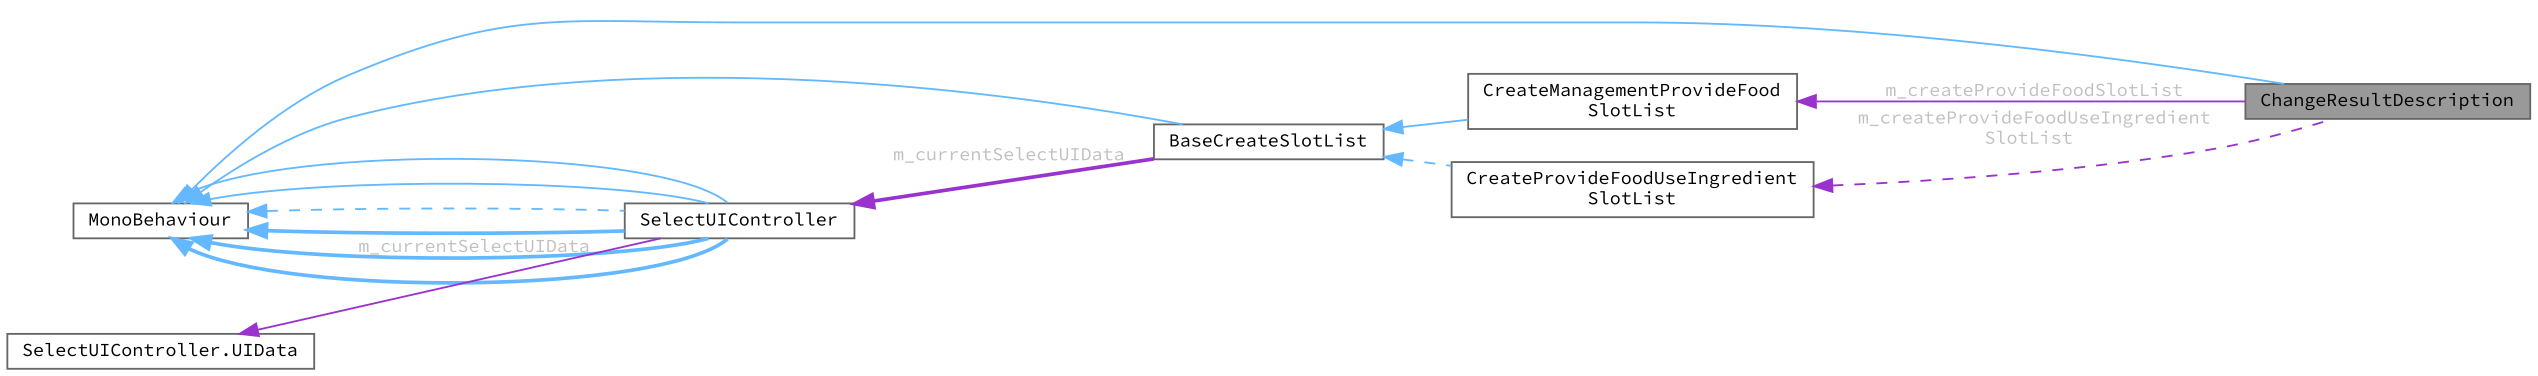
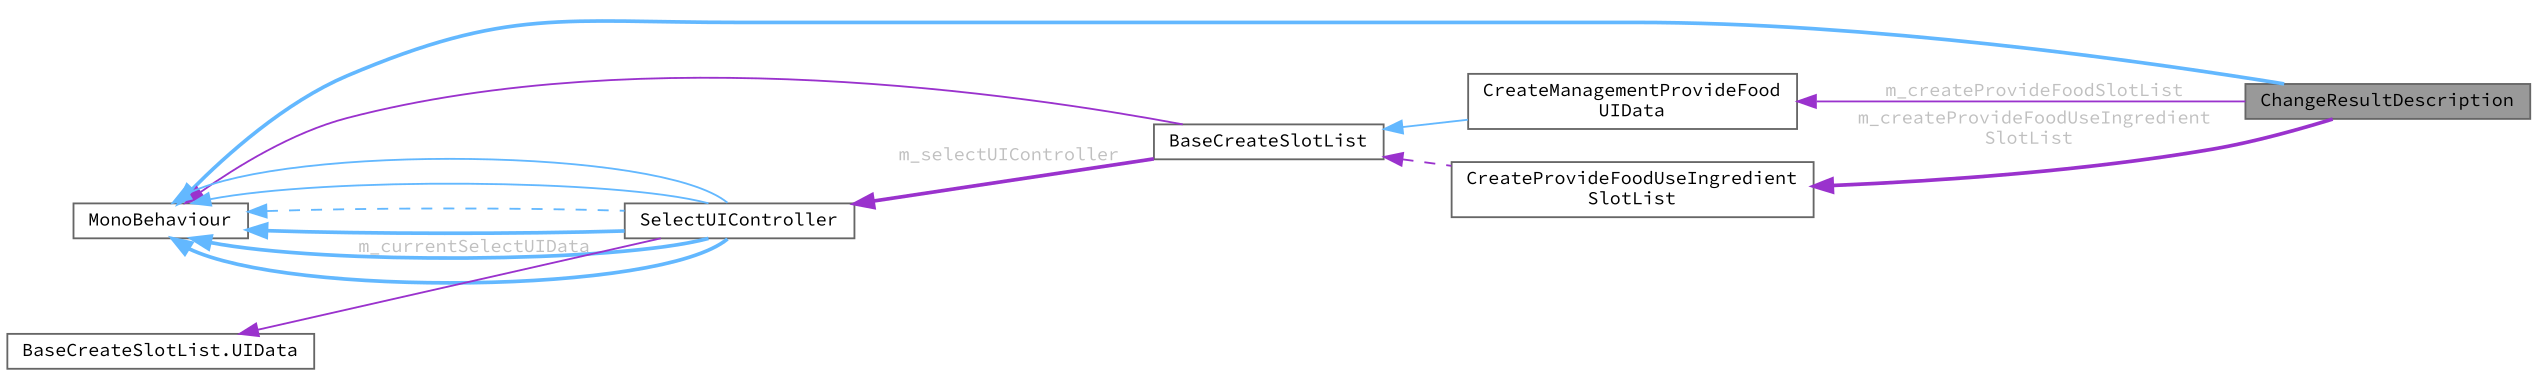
(1217, 22) -> (1217, 22)
(682, 78) -> (682, 78)
(1633, 101) -> (1633, 101)
(1004, 156) -> (1004, 156)
(1427, 163) -> (1427, 163)
(2085, 167) -> (2085, 167)
(161, 351) -> (161, 351)
